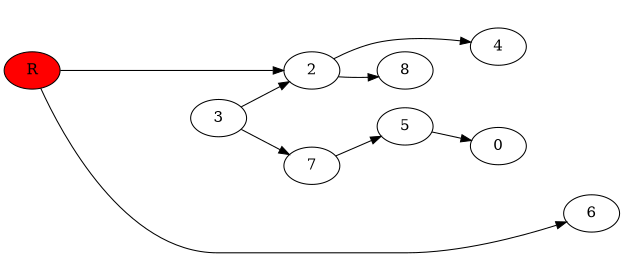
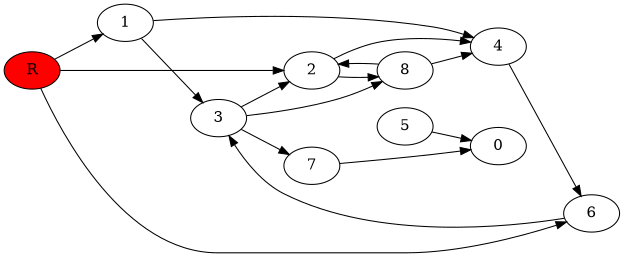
none -> (125, 23)
none -> (447, 60)
none -> (364, 64)
none -> (311, 106)
none -> (542, 125)
(354, 148) -> (400, 158)
none -> (387, 223)
